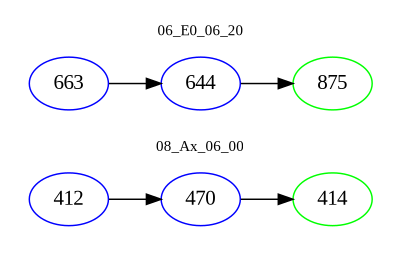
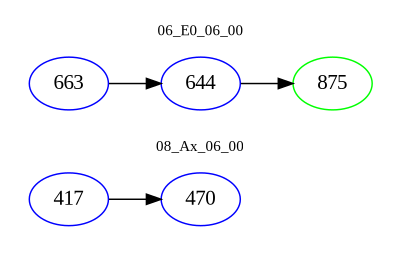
(201, 32) -> (201, 32)
(69, 199) -> (69, 199)
(333, 199) -> none
